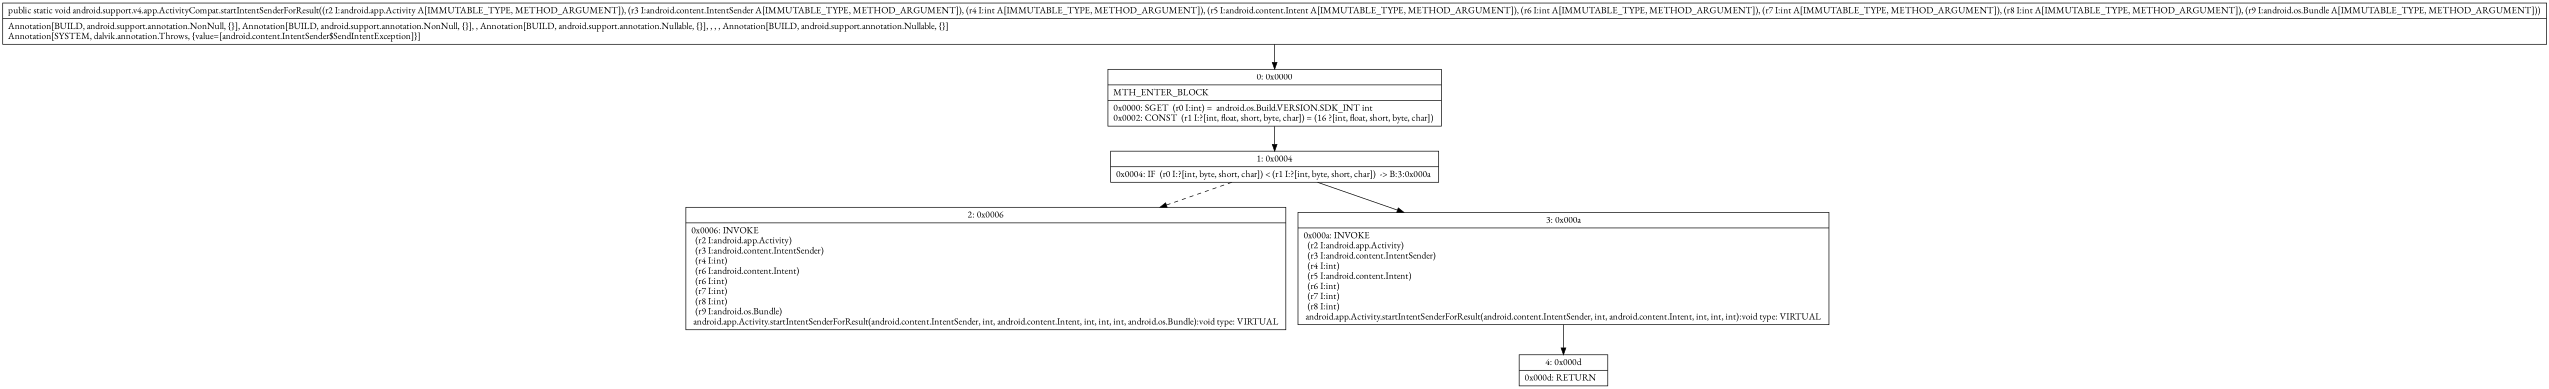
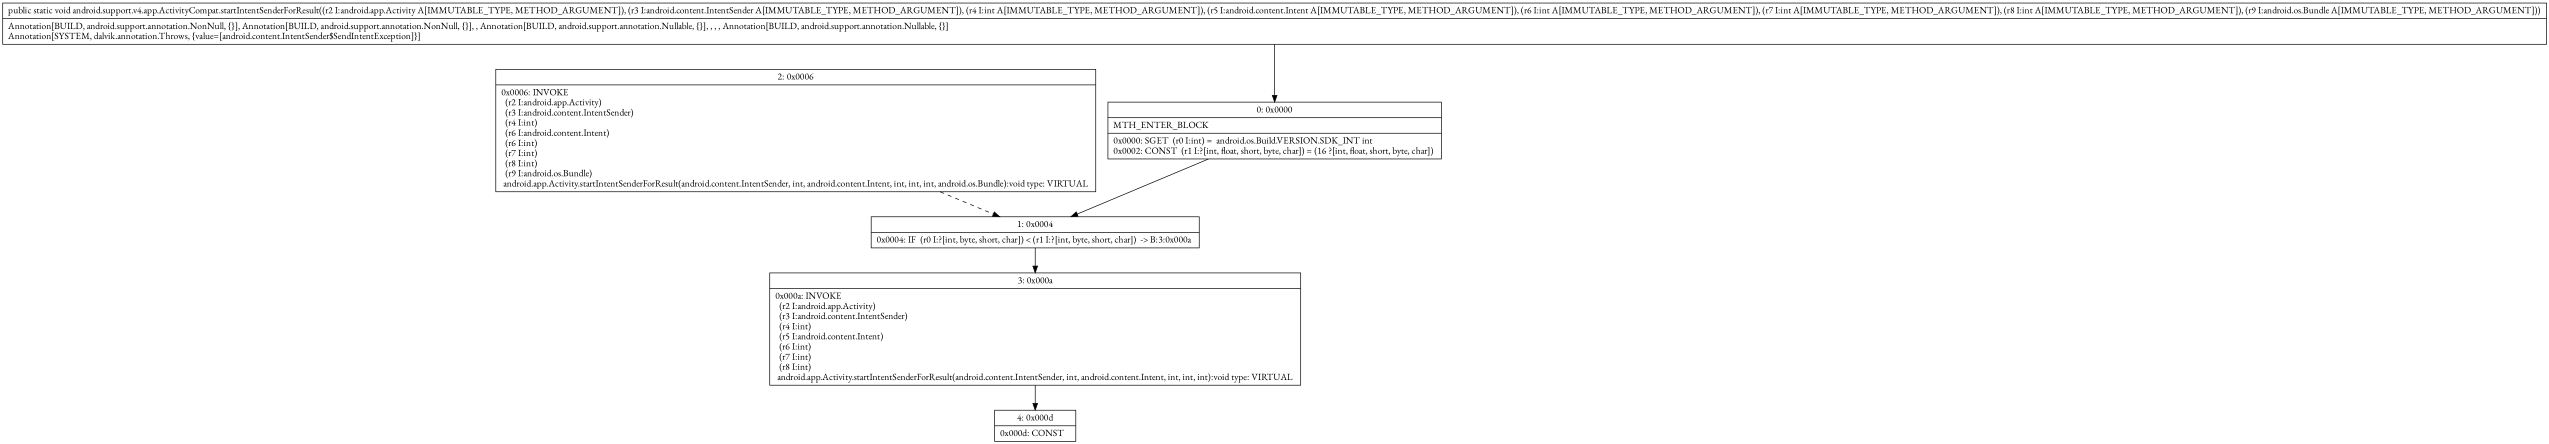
(1199, 194) -> (967, 203)
(1563, 378) -> (1035, 433)
